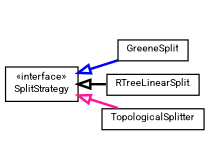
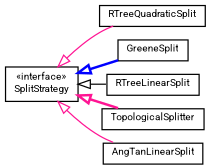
none -> (152, 15)
(98, 84) -> (98, 84)
none -> (152, 153)
